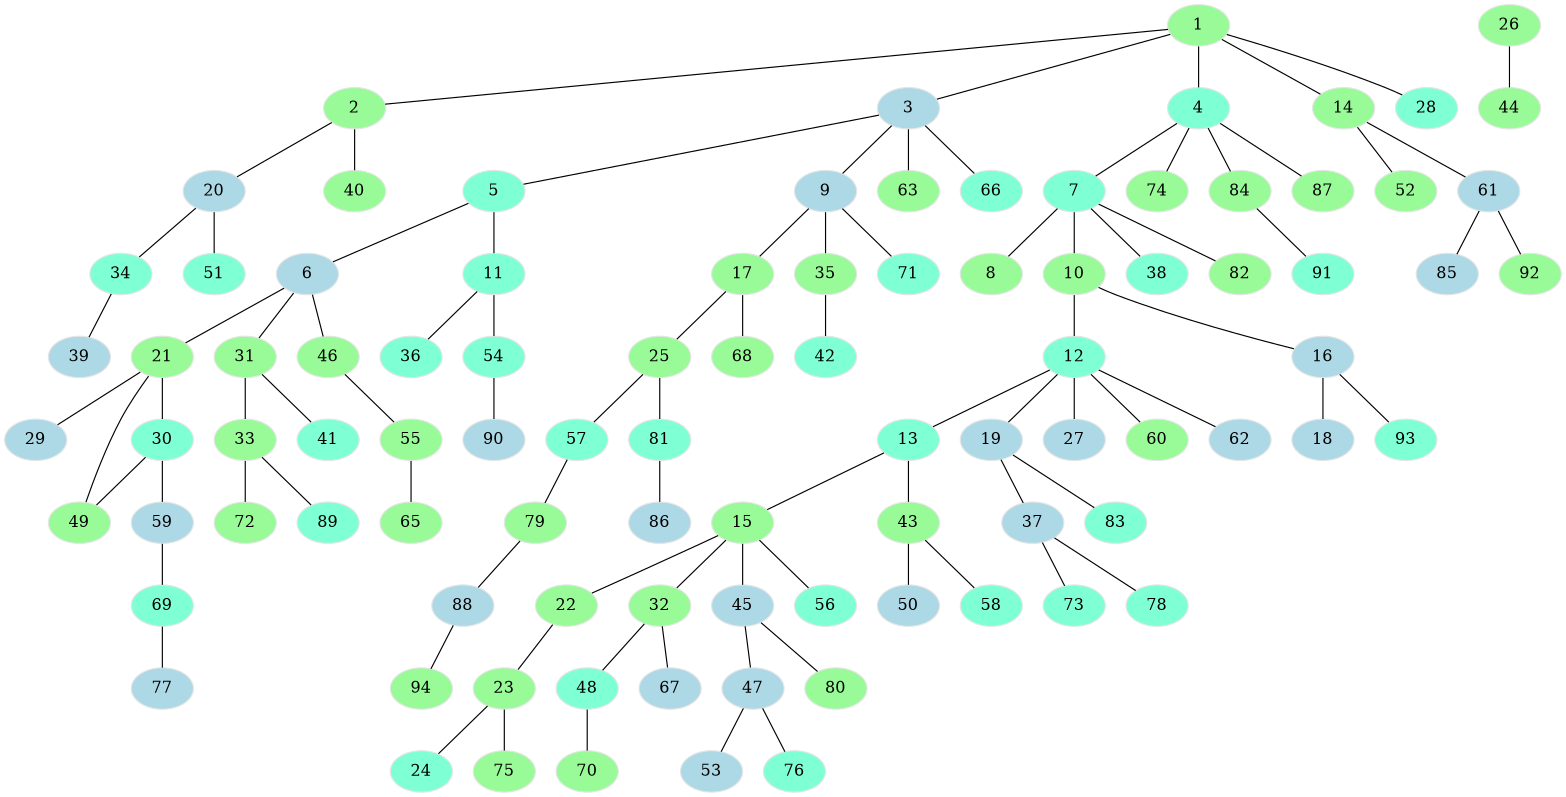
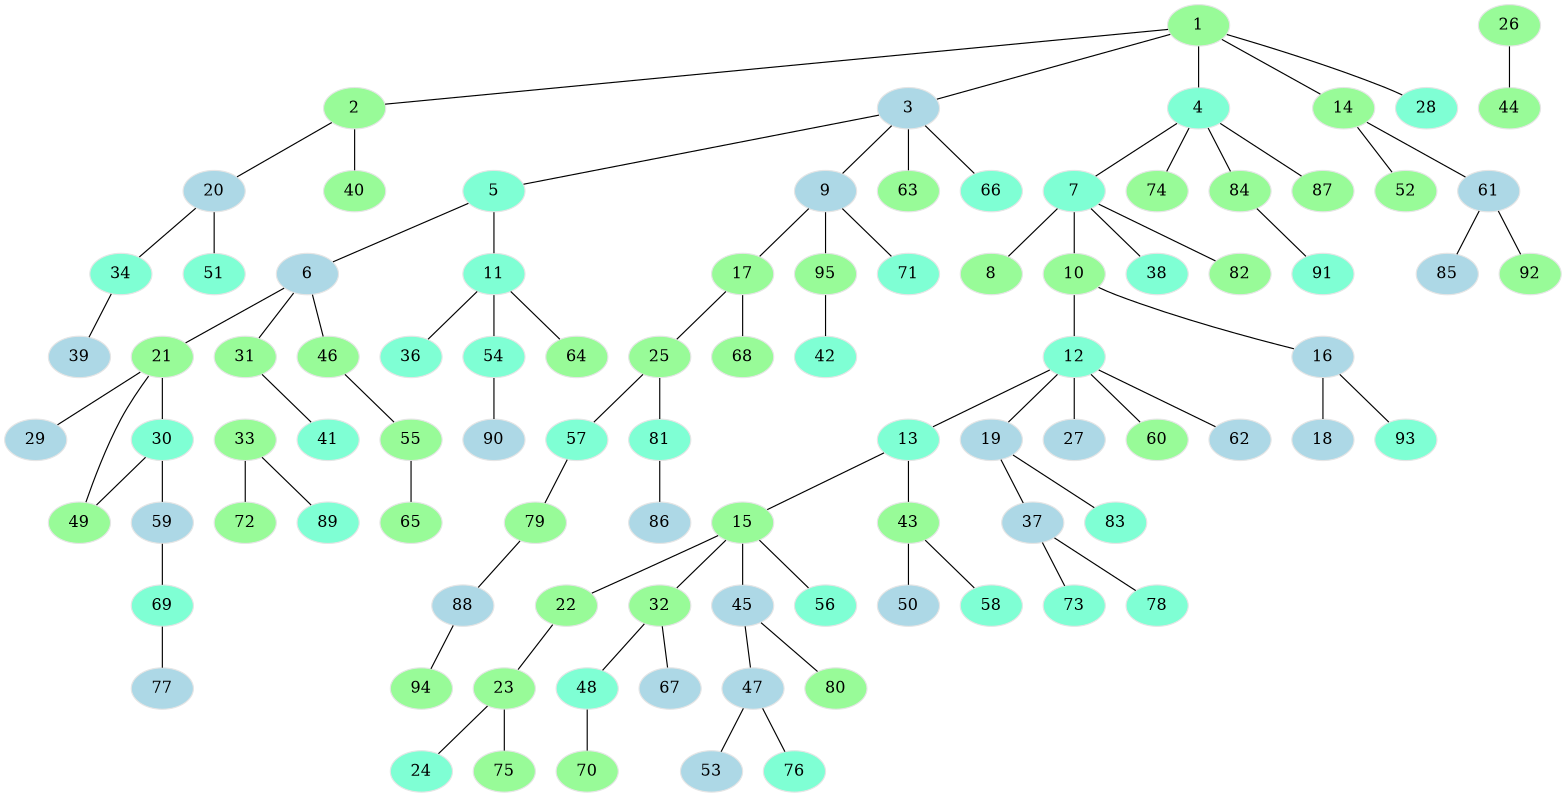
(826, 274) -> (826, 274)
none -> (577, 357)
(245, 398) -> none
